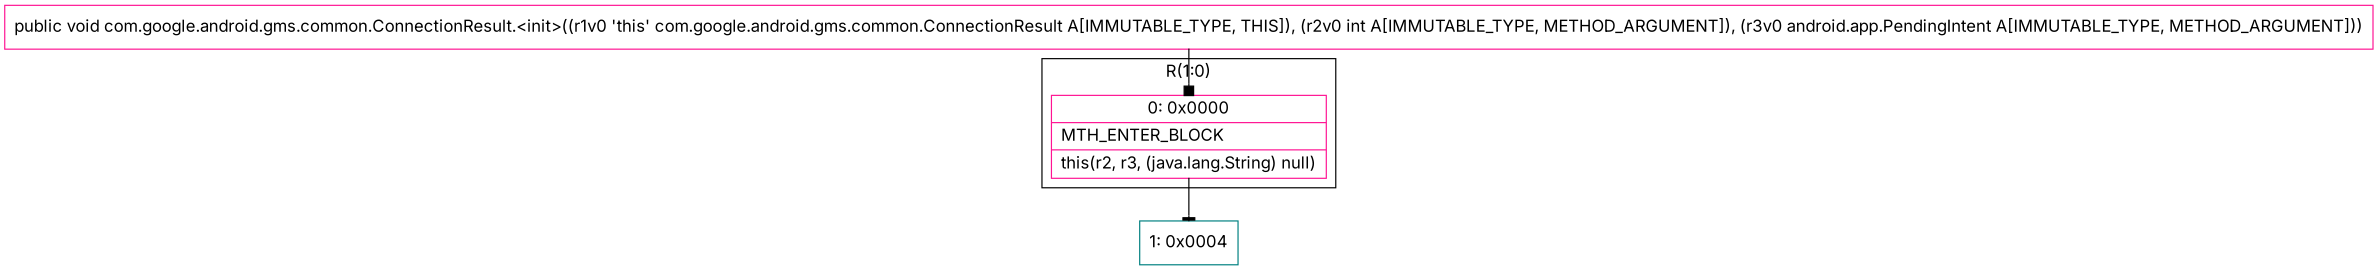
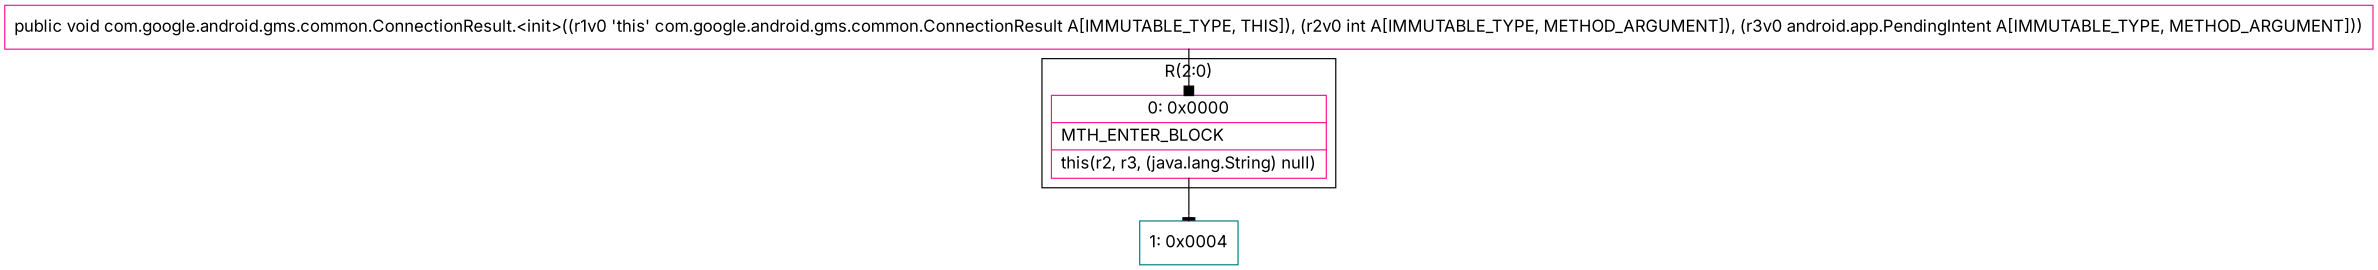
(1189, 72) -> (1189, 72)
